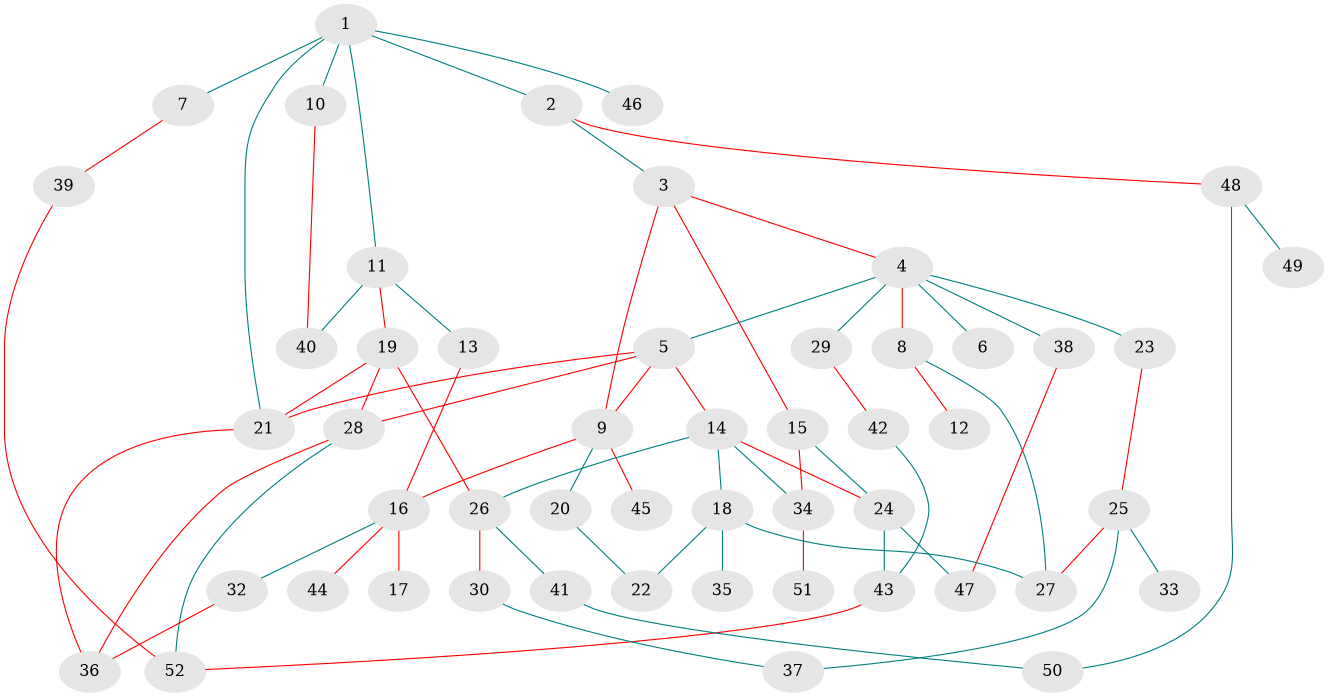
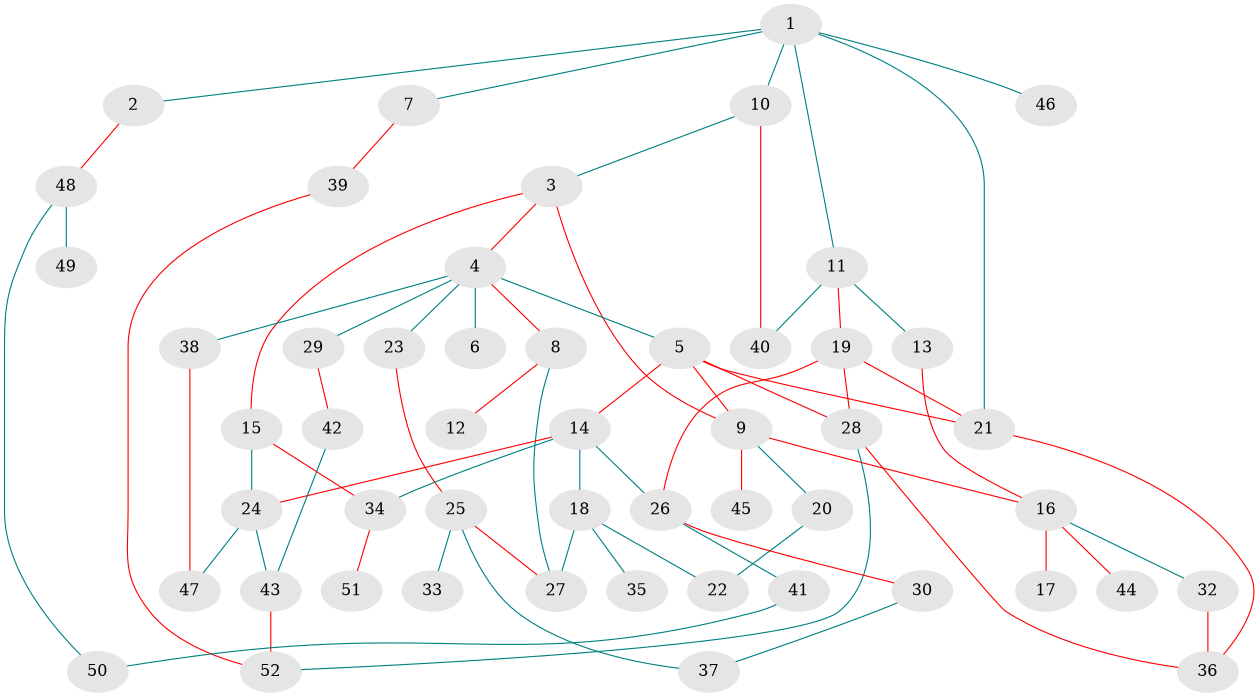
(608, 146) -> (656, 146)
